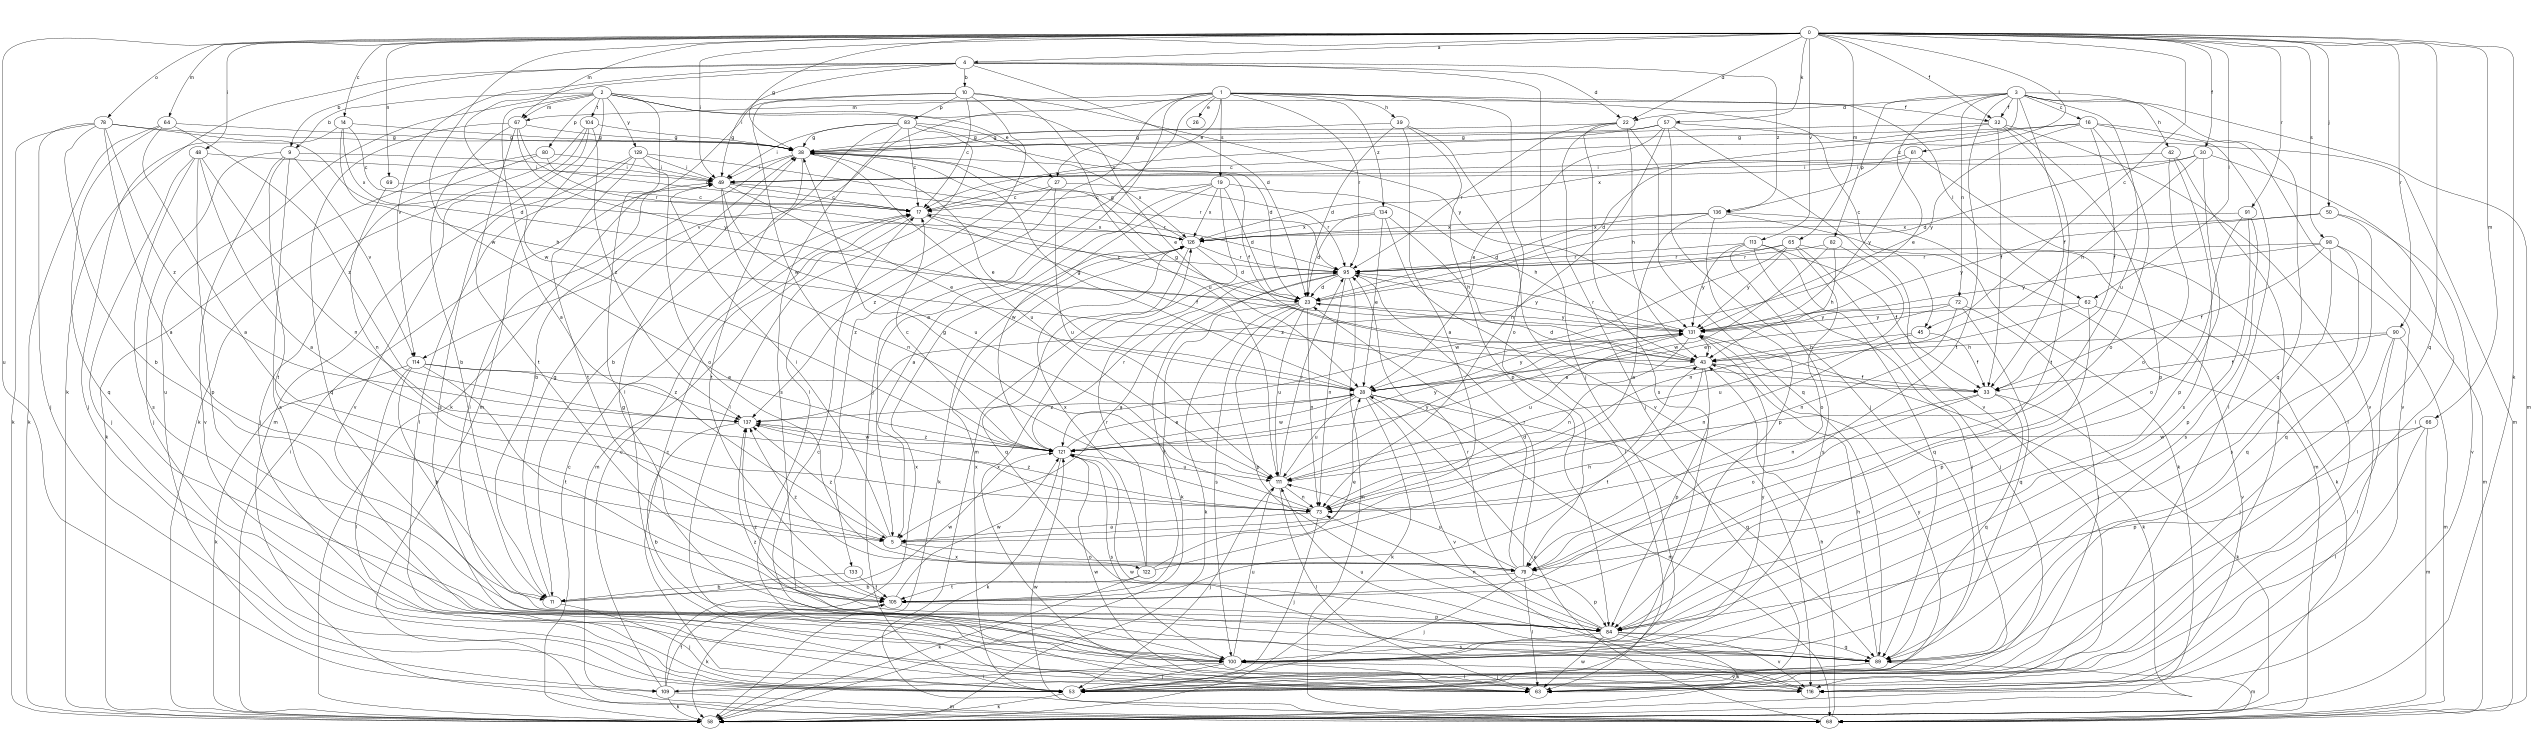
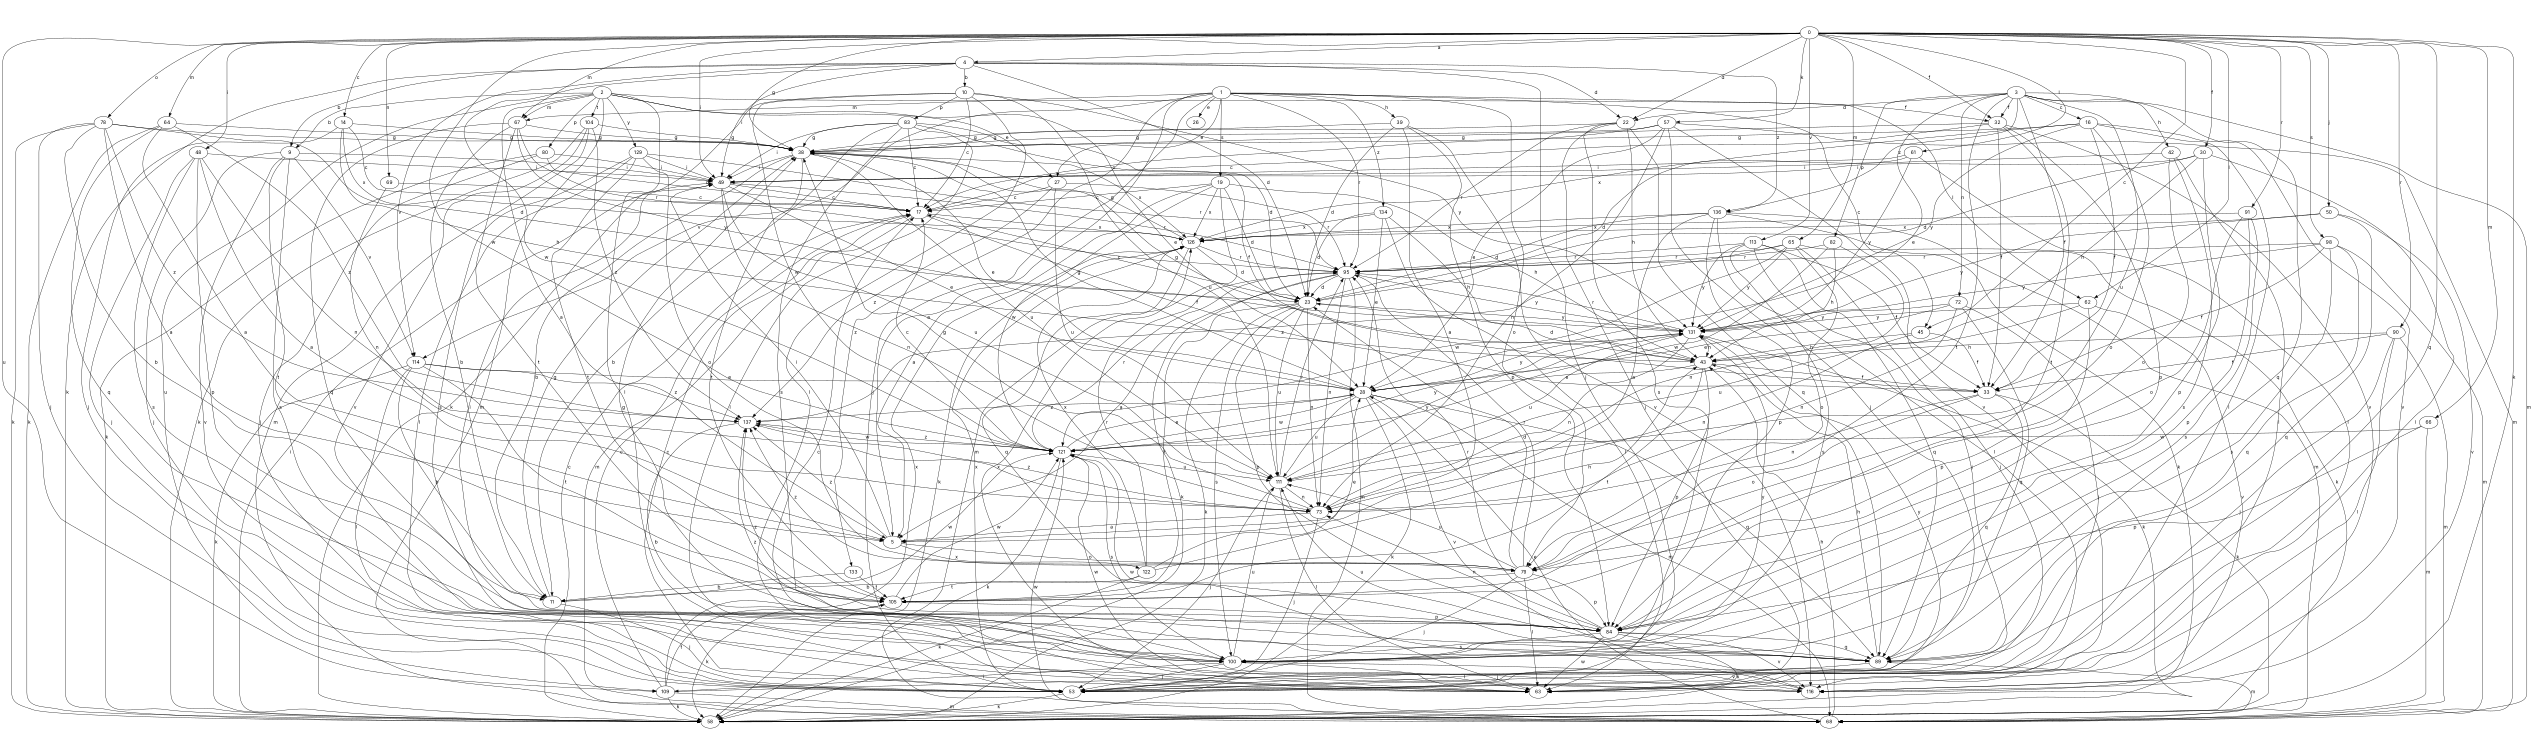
(1992, 684) -> (2072, 601)
